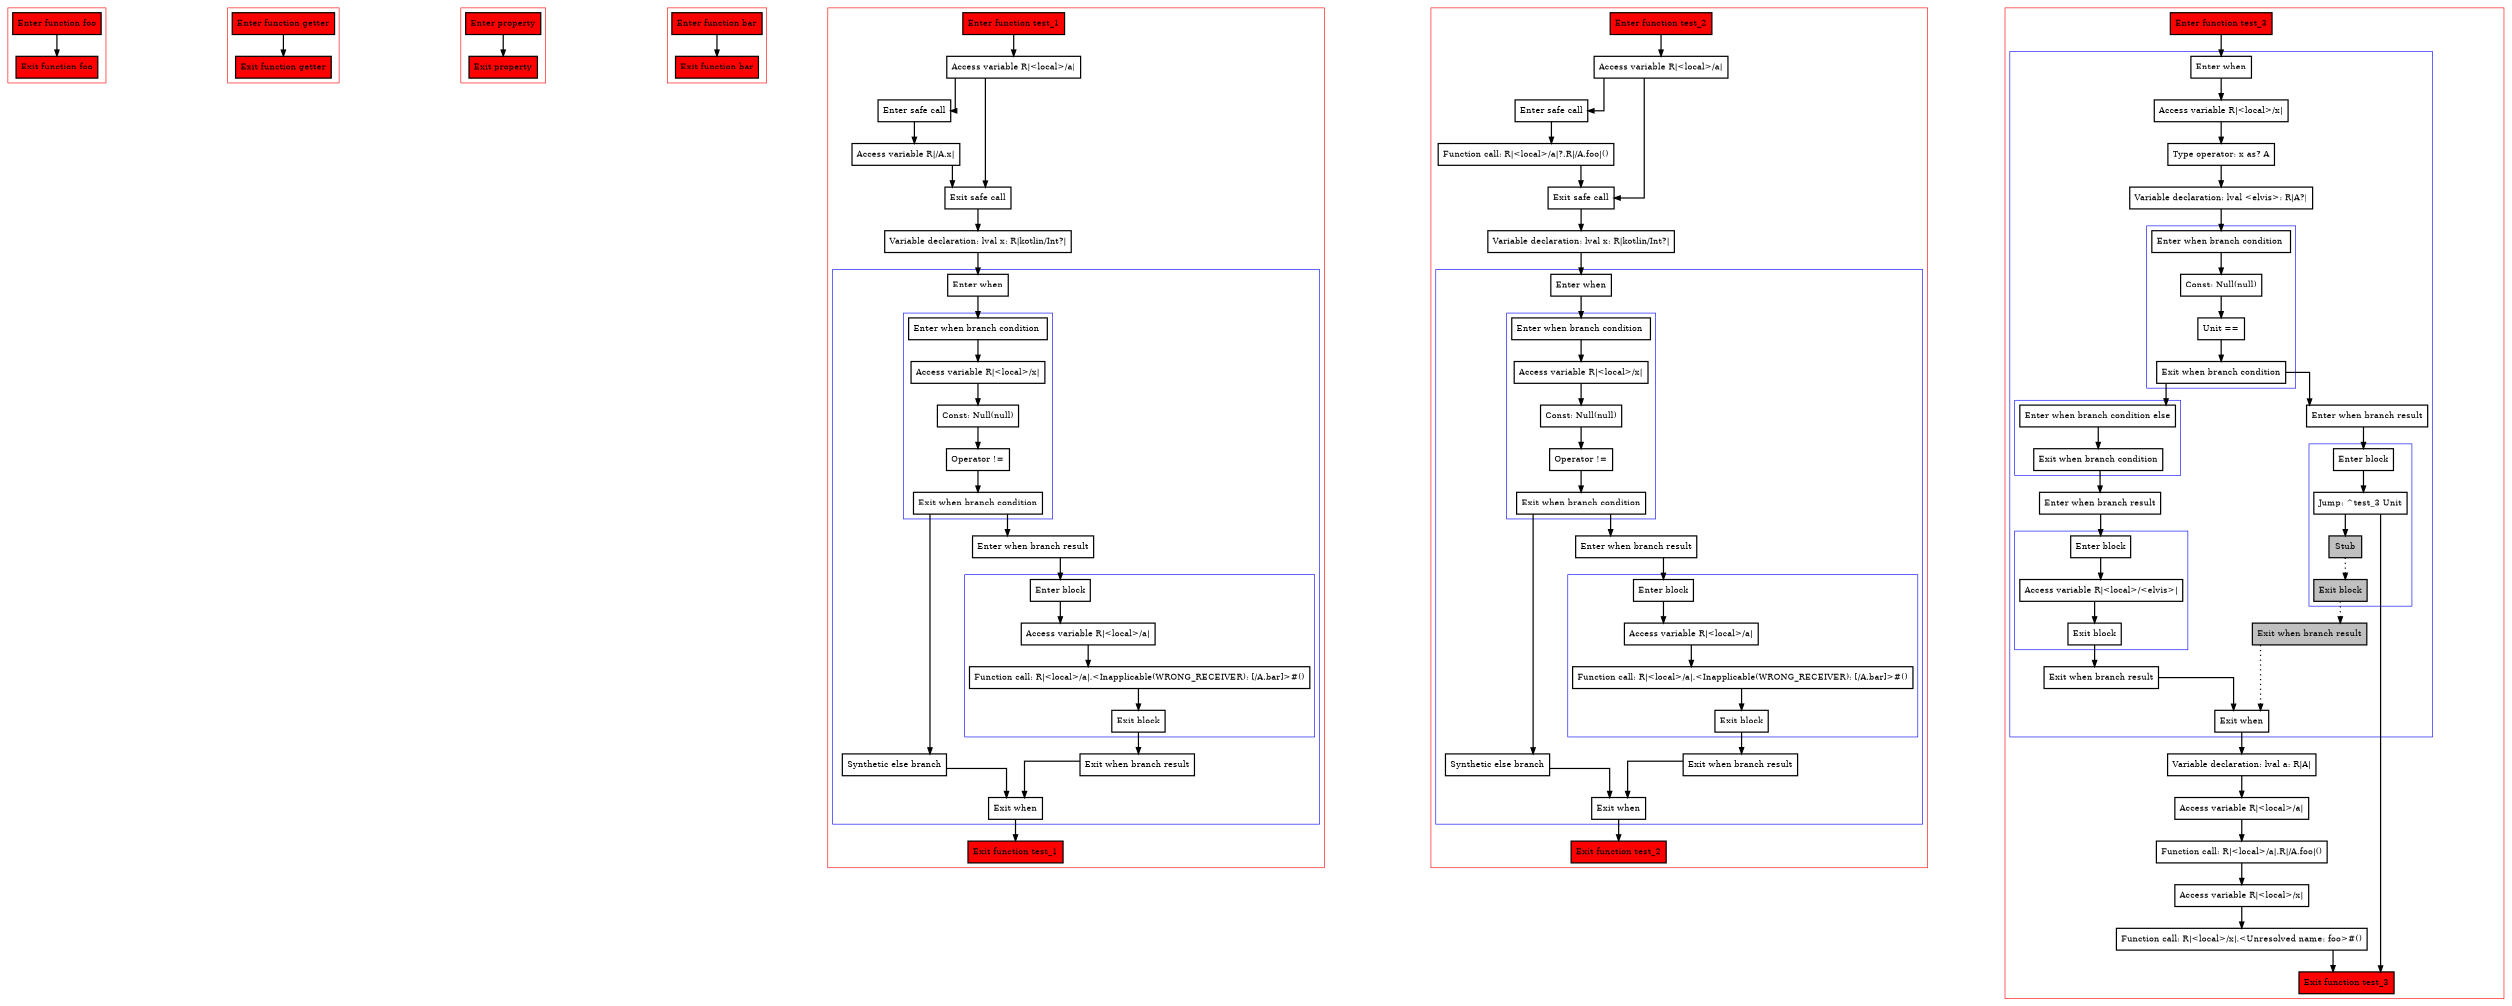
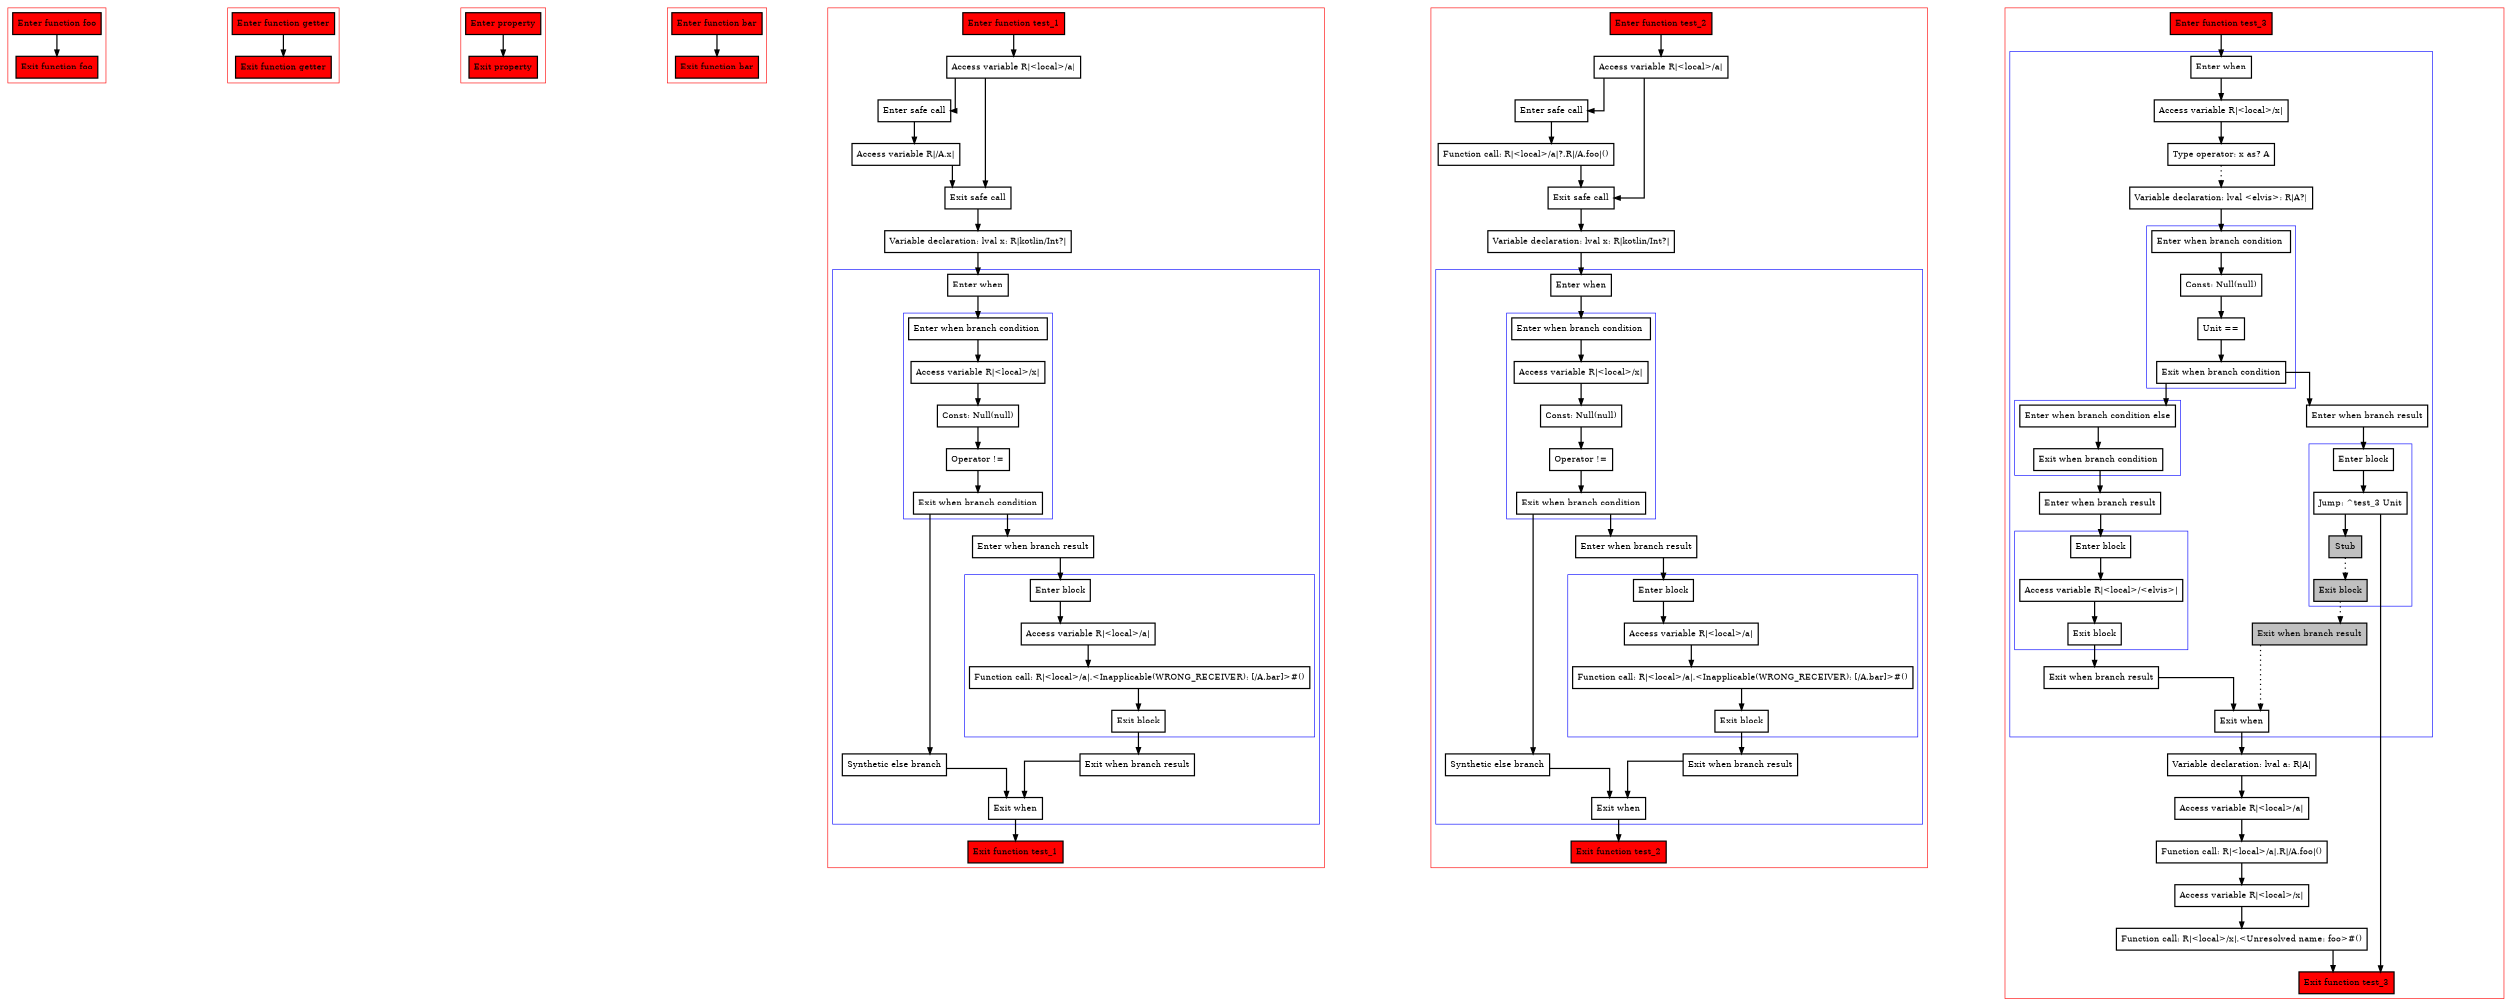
(2221, 173) -> (2221, 173)
